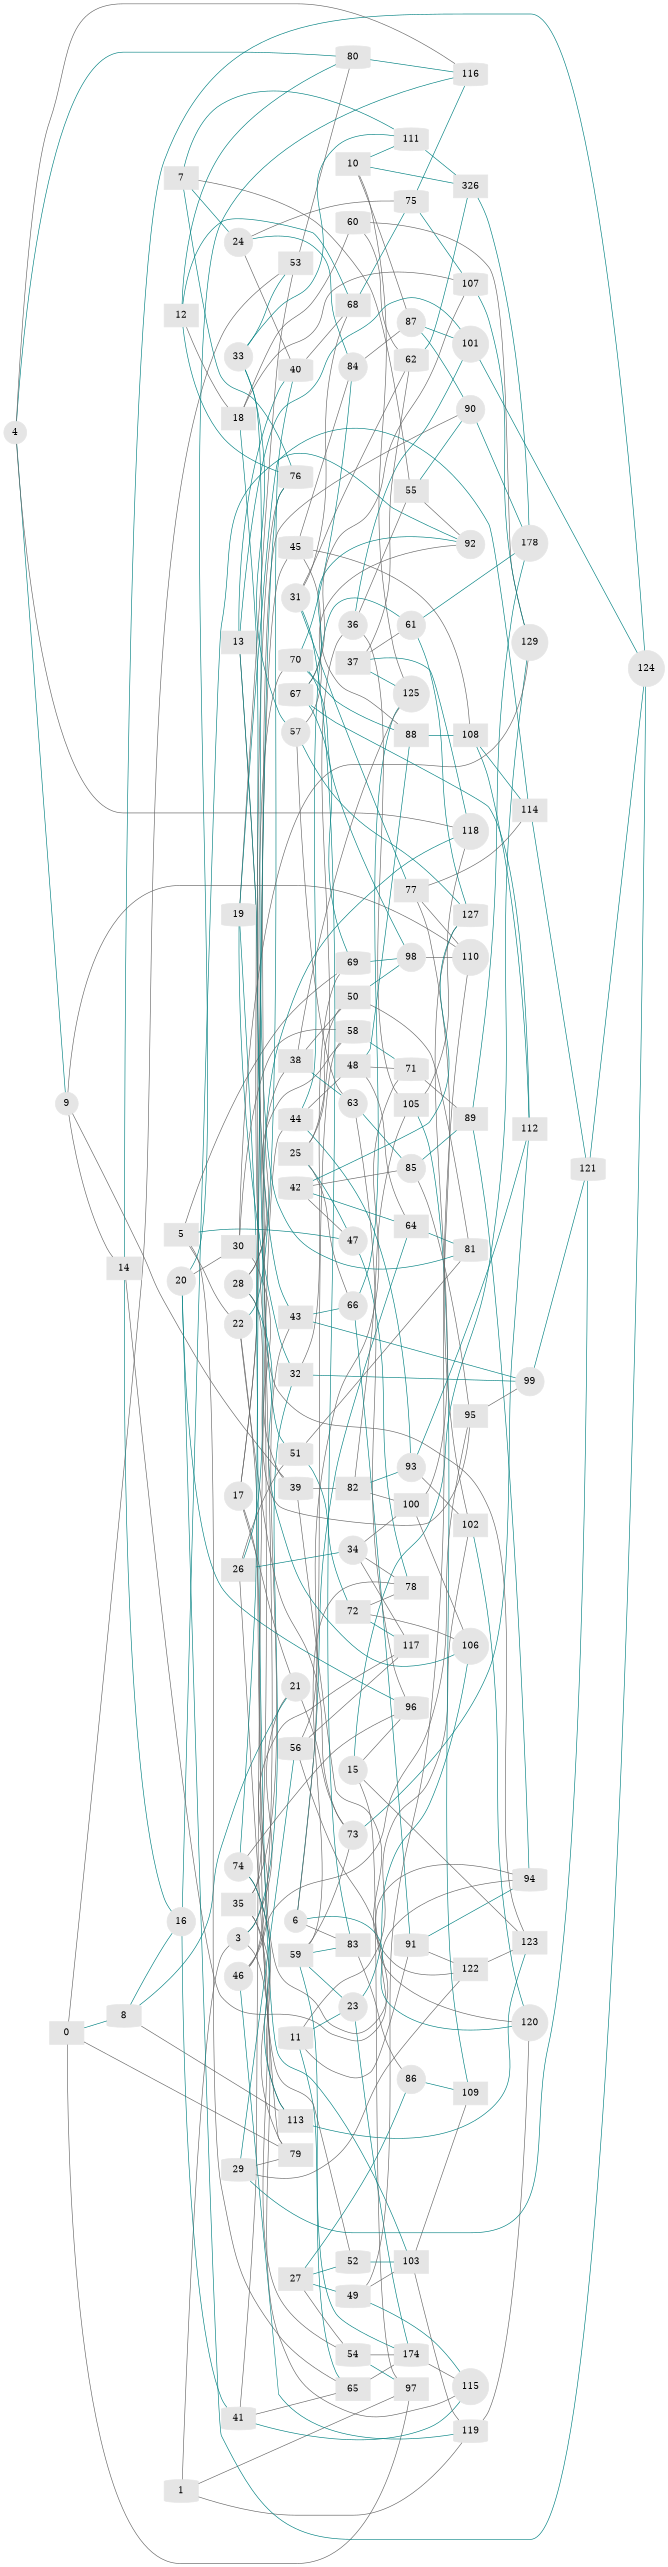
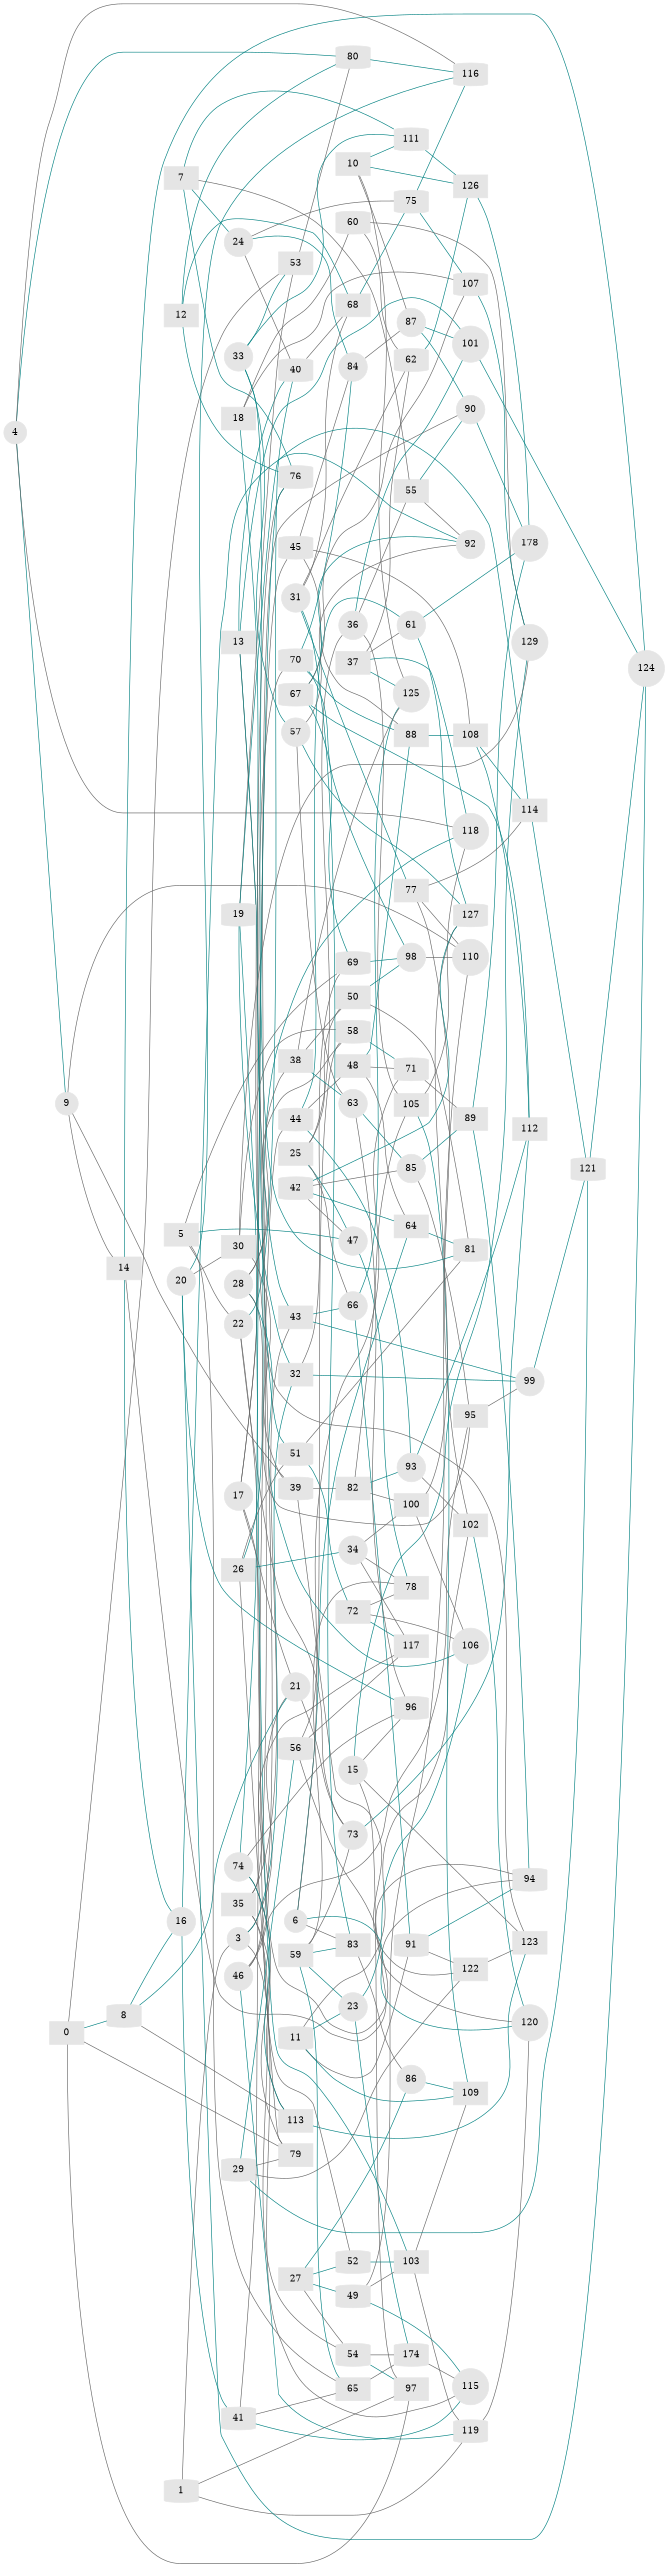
(471, 186) -> (471, 186)
(199, 356) -> none
(325, 2283) -> (360, 2093)
